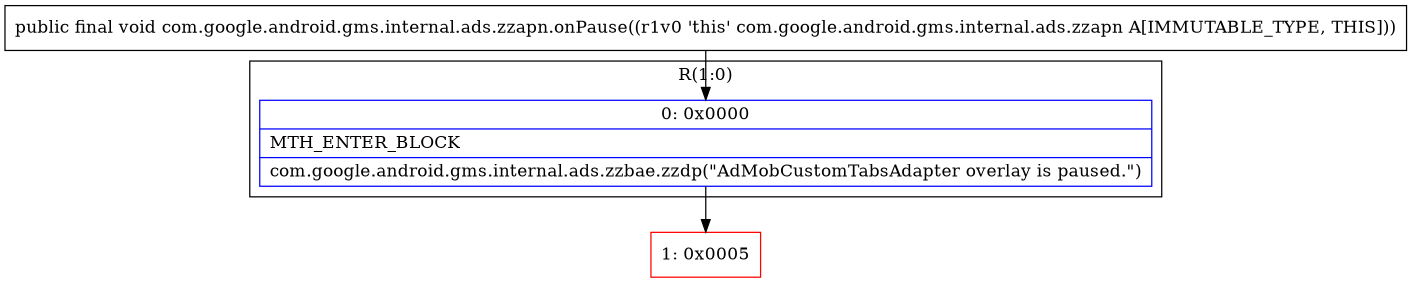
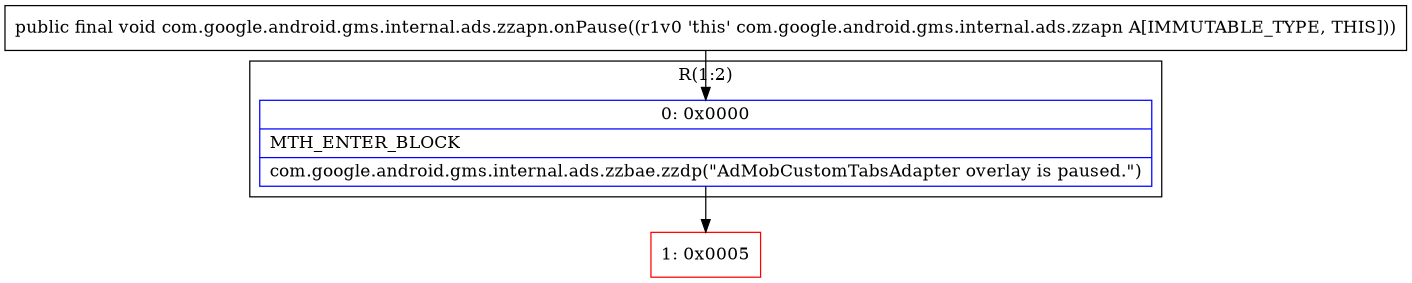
(706, 75) -> (706, 75)
